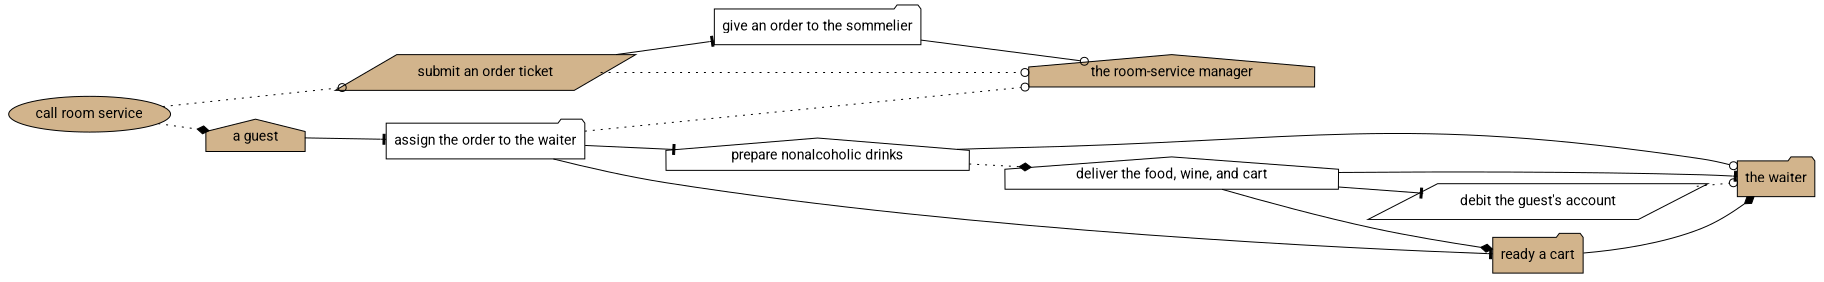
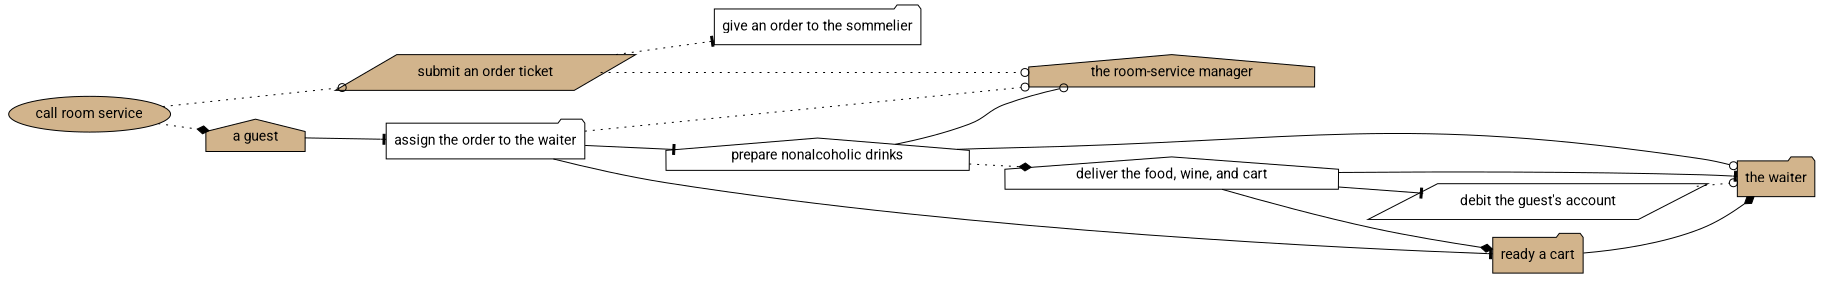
(663, 48) -> (663, 48)
(1001, 50) -> (979, 120)
